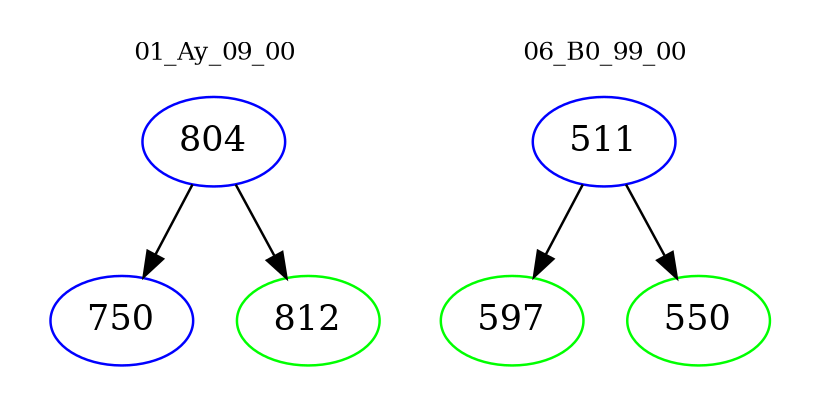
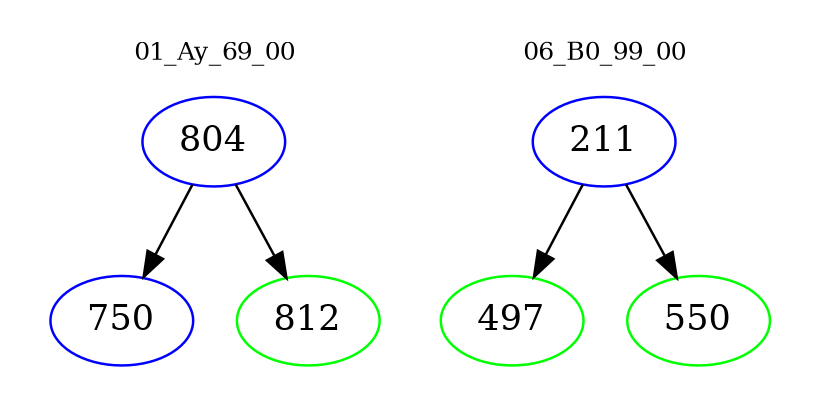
(215, 53) -> (215, 53)
(604, 142) -> (604, 142)
(512, 321) -> (512, 321)
